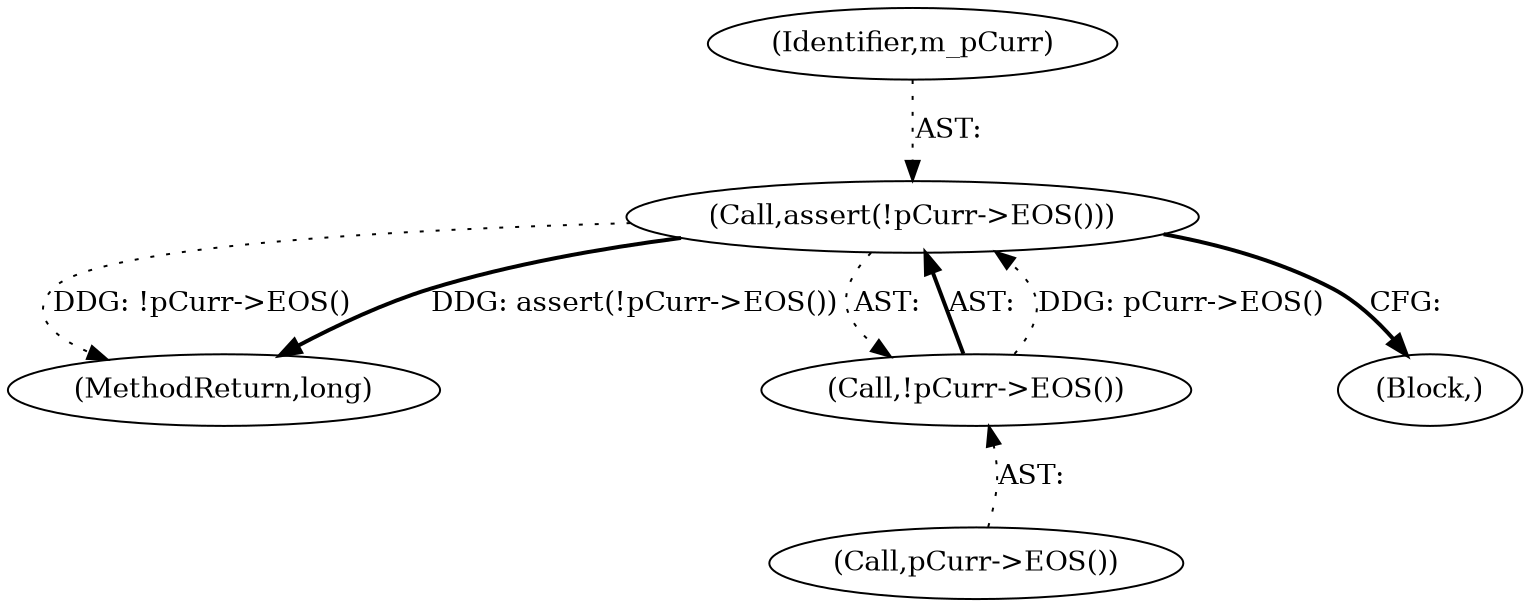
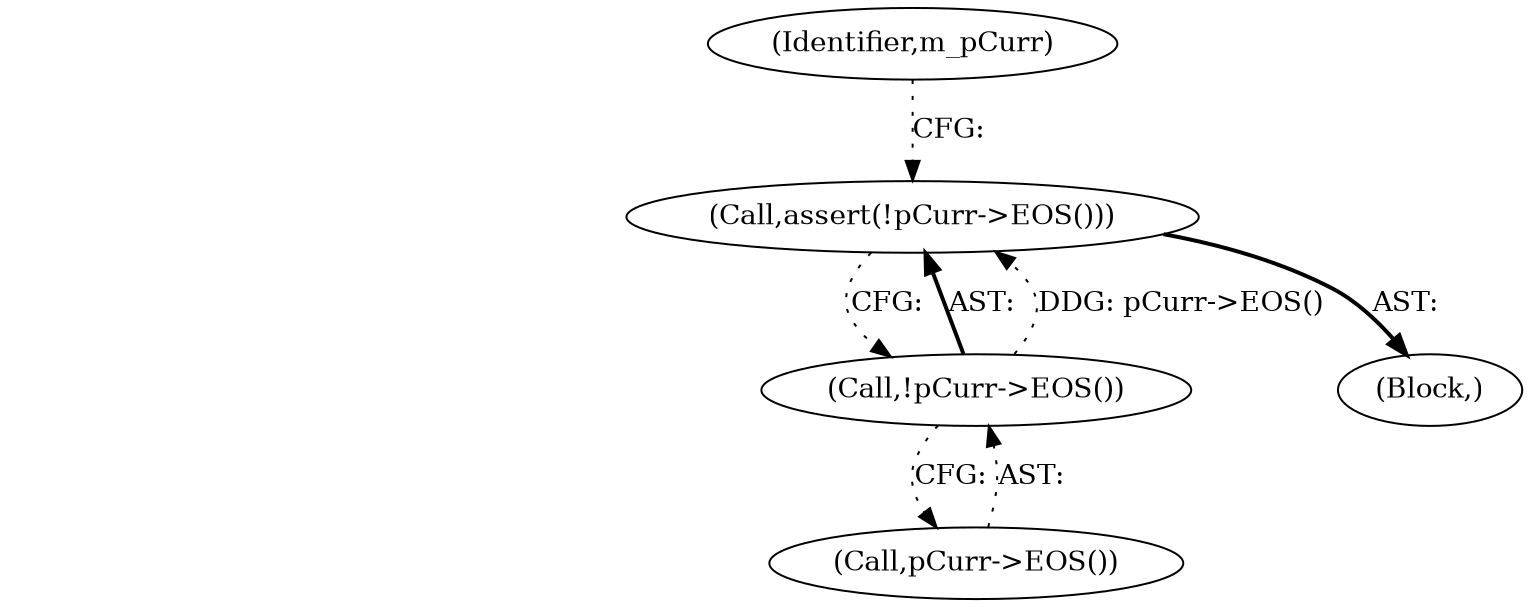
(953, 130) -> (953, 130)
(892, 304) -> (892, 304)
(1410, 304) -> (1410, 304)
(224, 390) -> none
none -> (913, 467)
